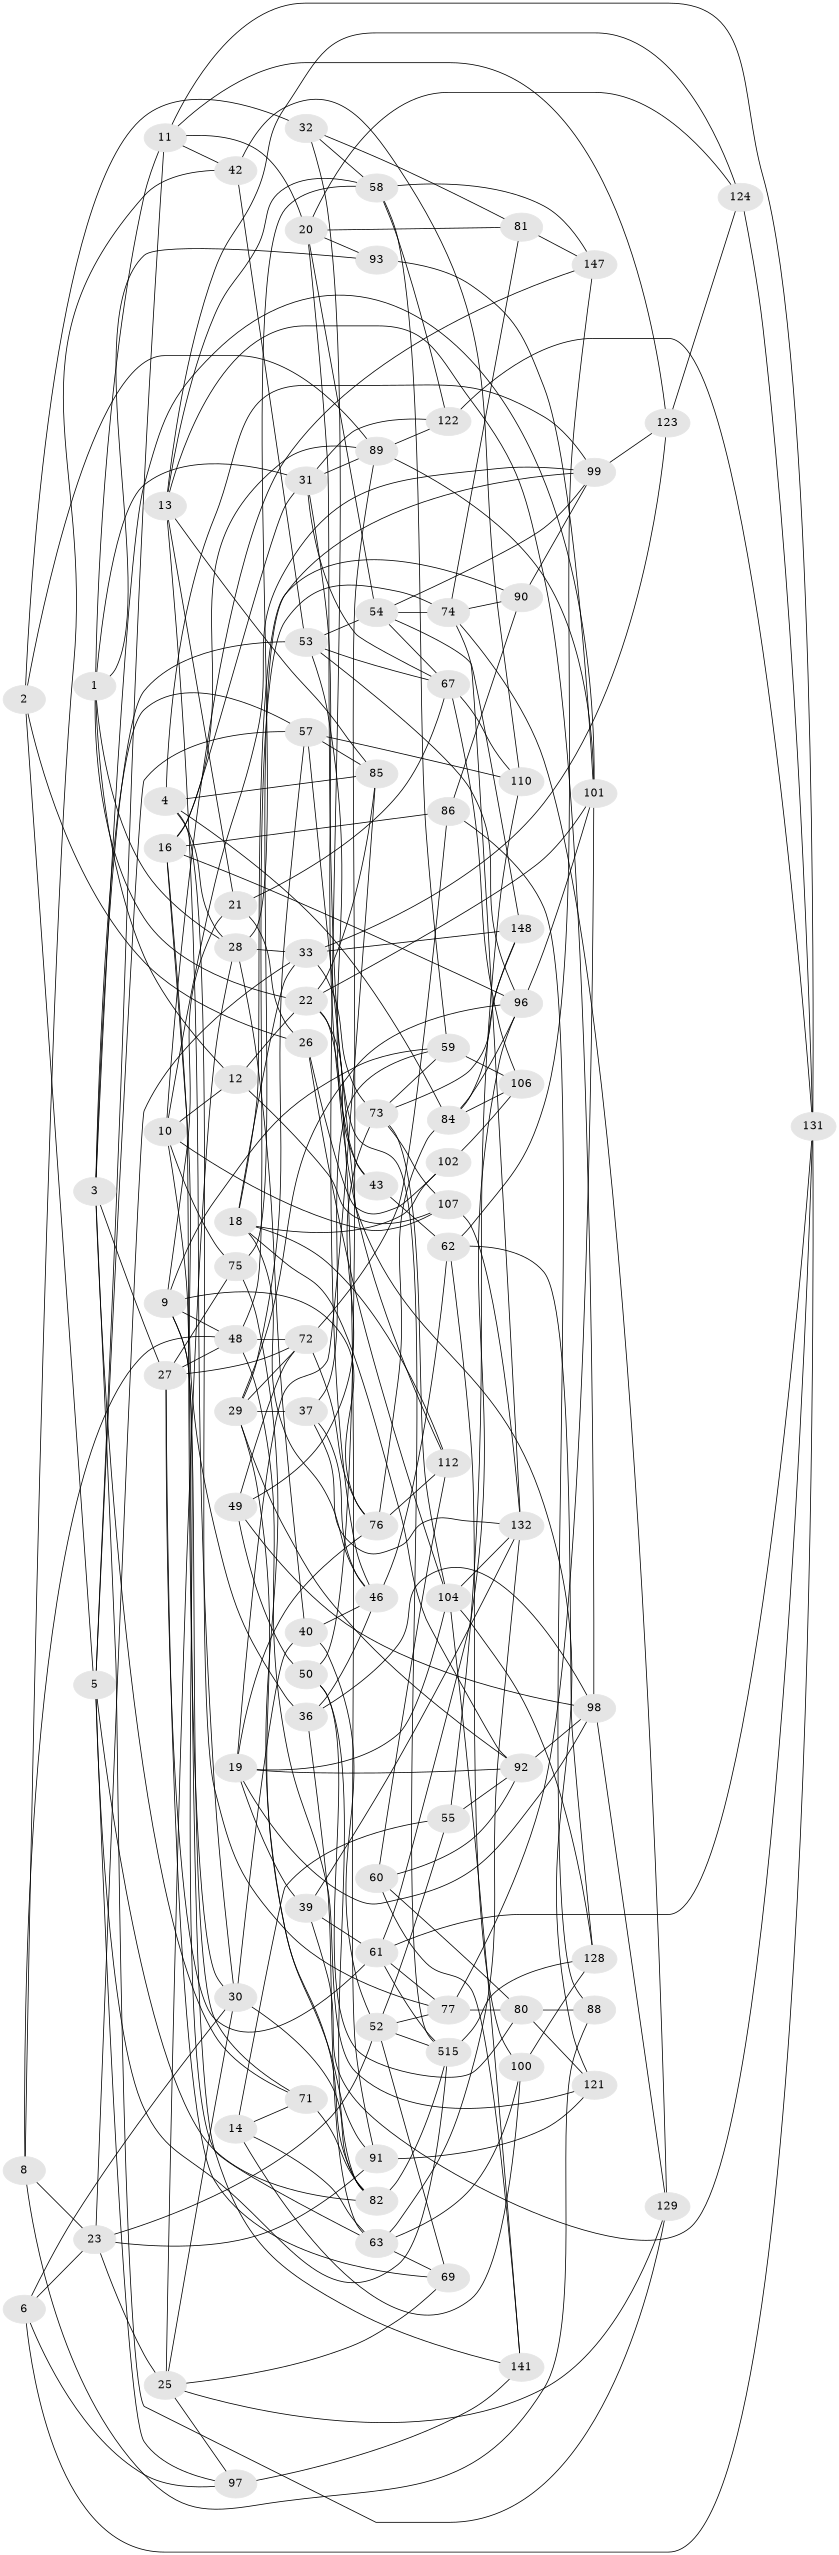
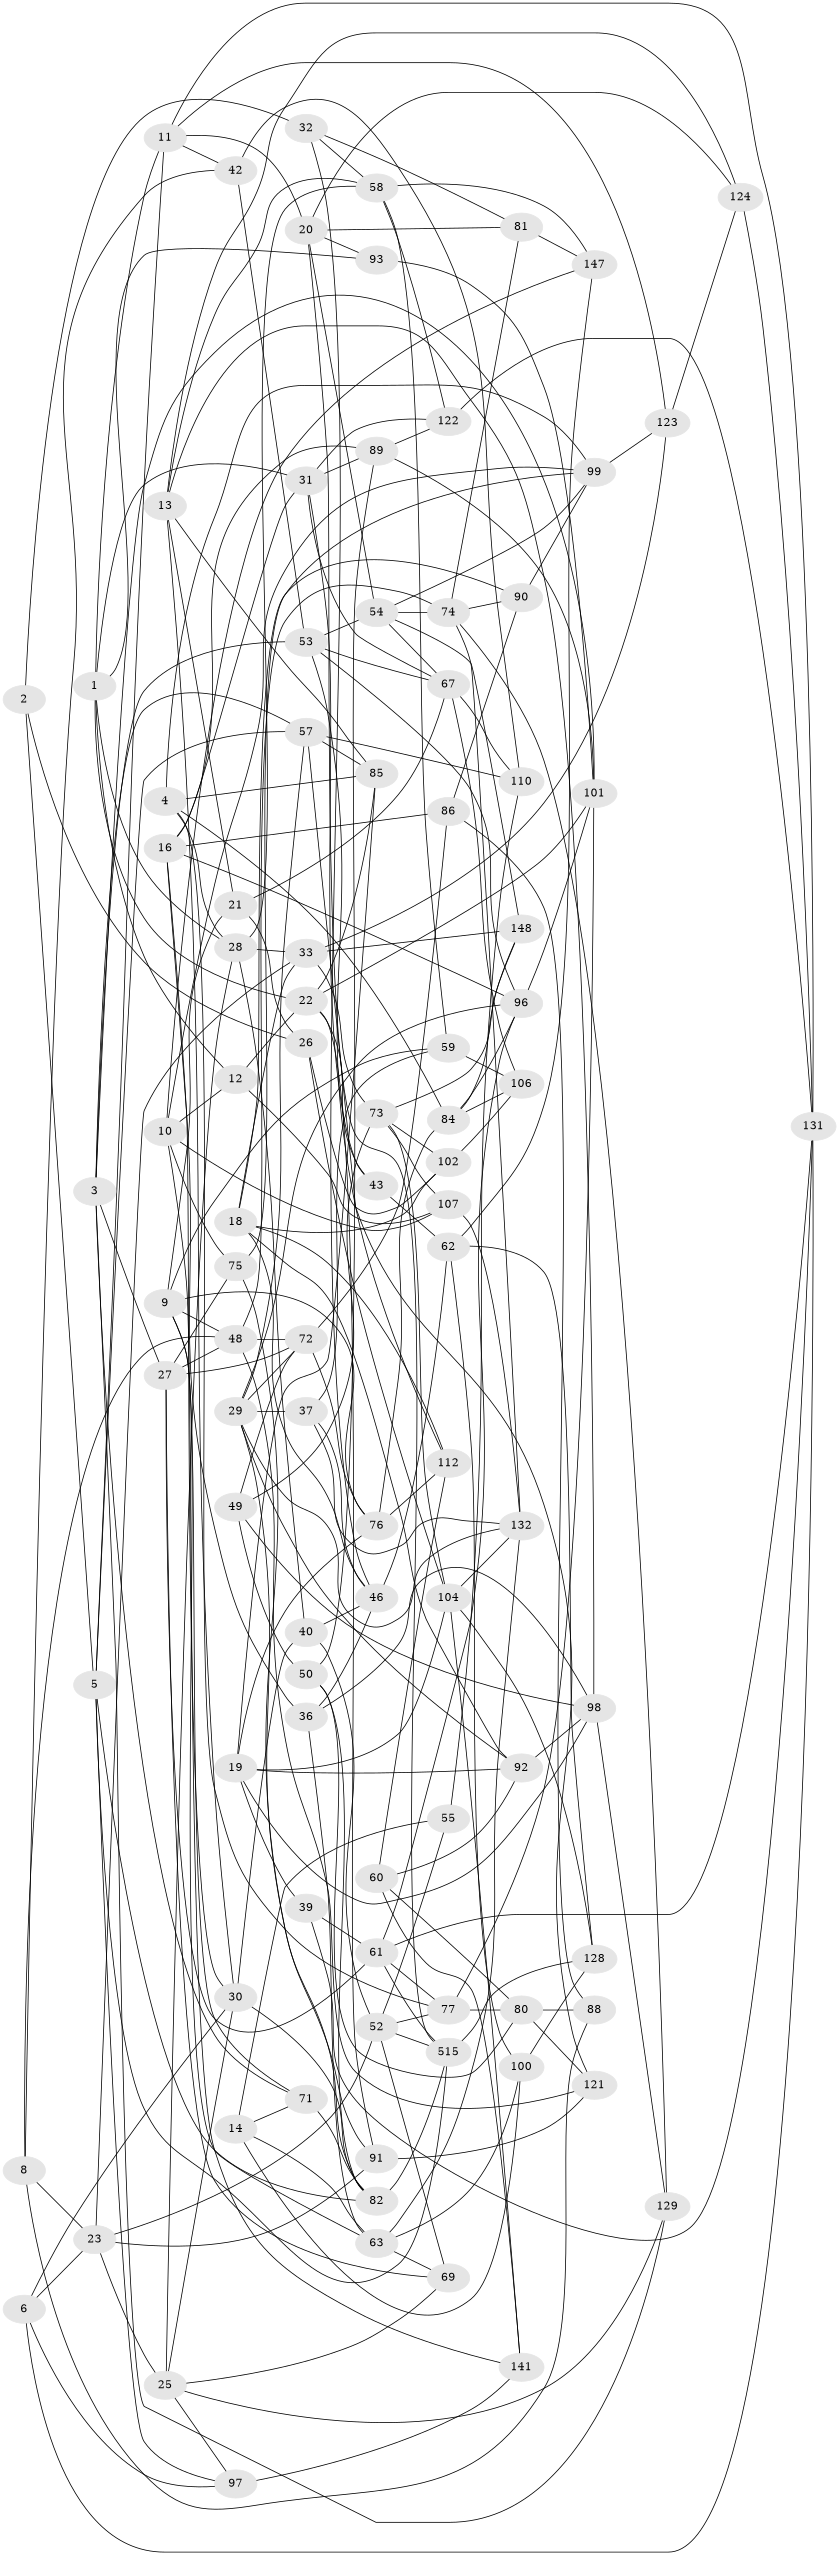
(123, 387) -> none
(413, 1081) -> (416, 1140)
(420, 1720) -> (342, 1603)
(485, 1793) -> none
